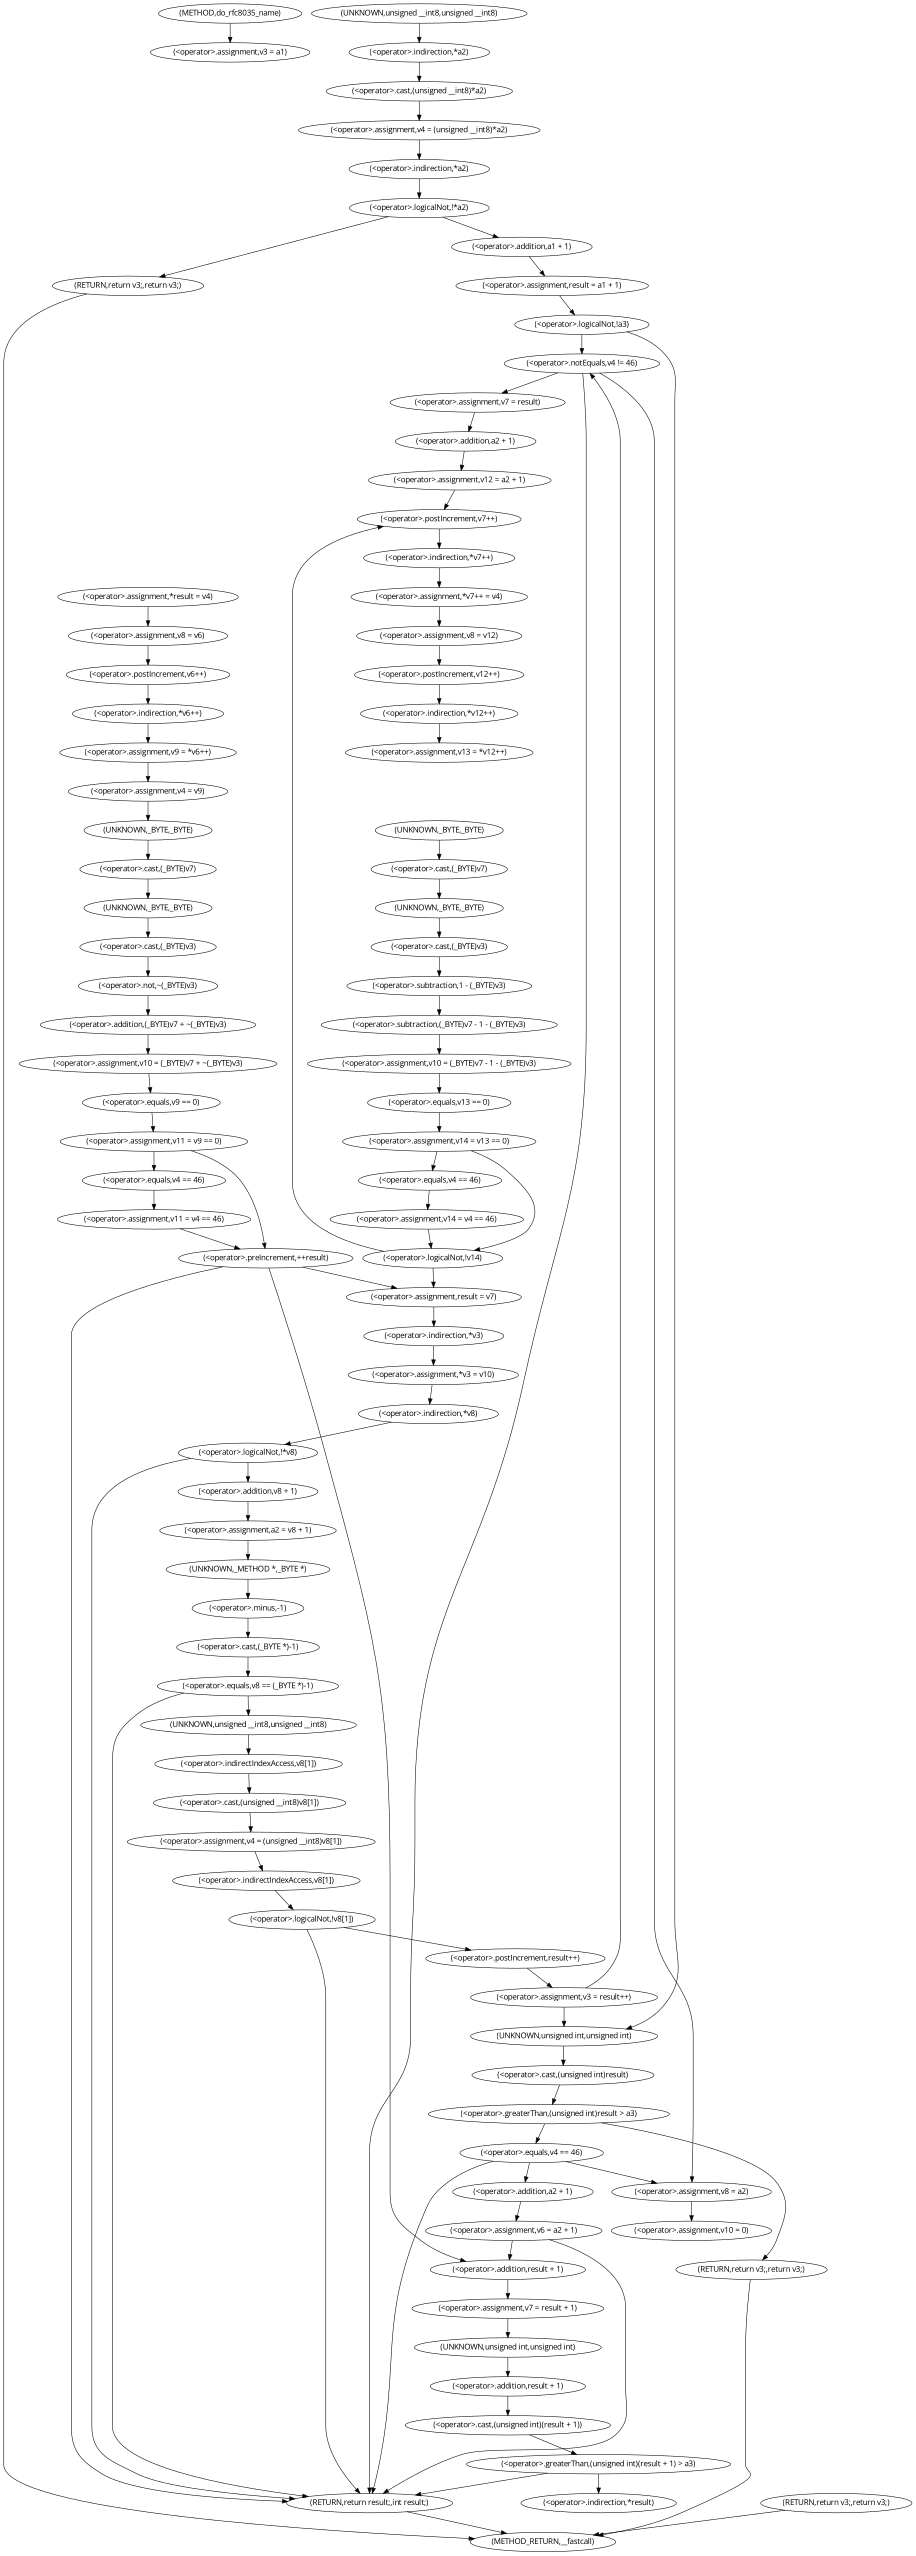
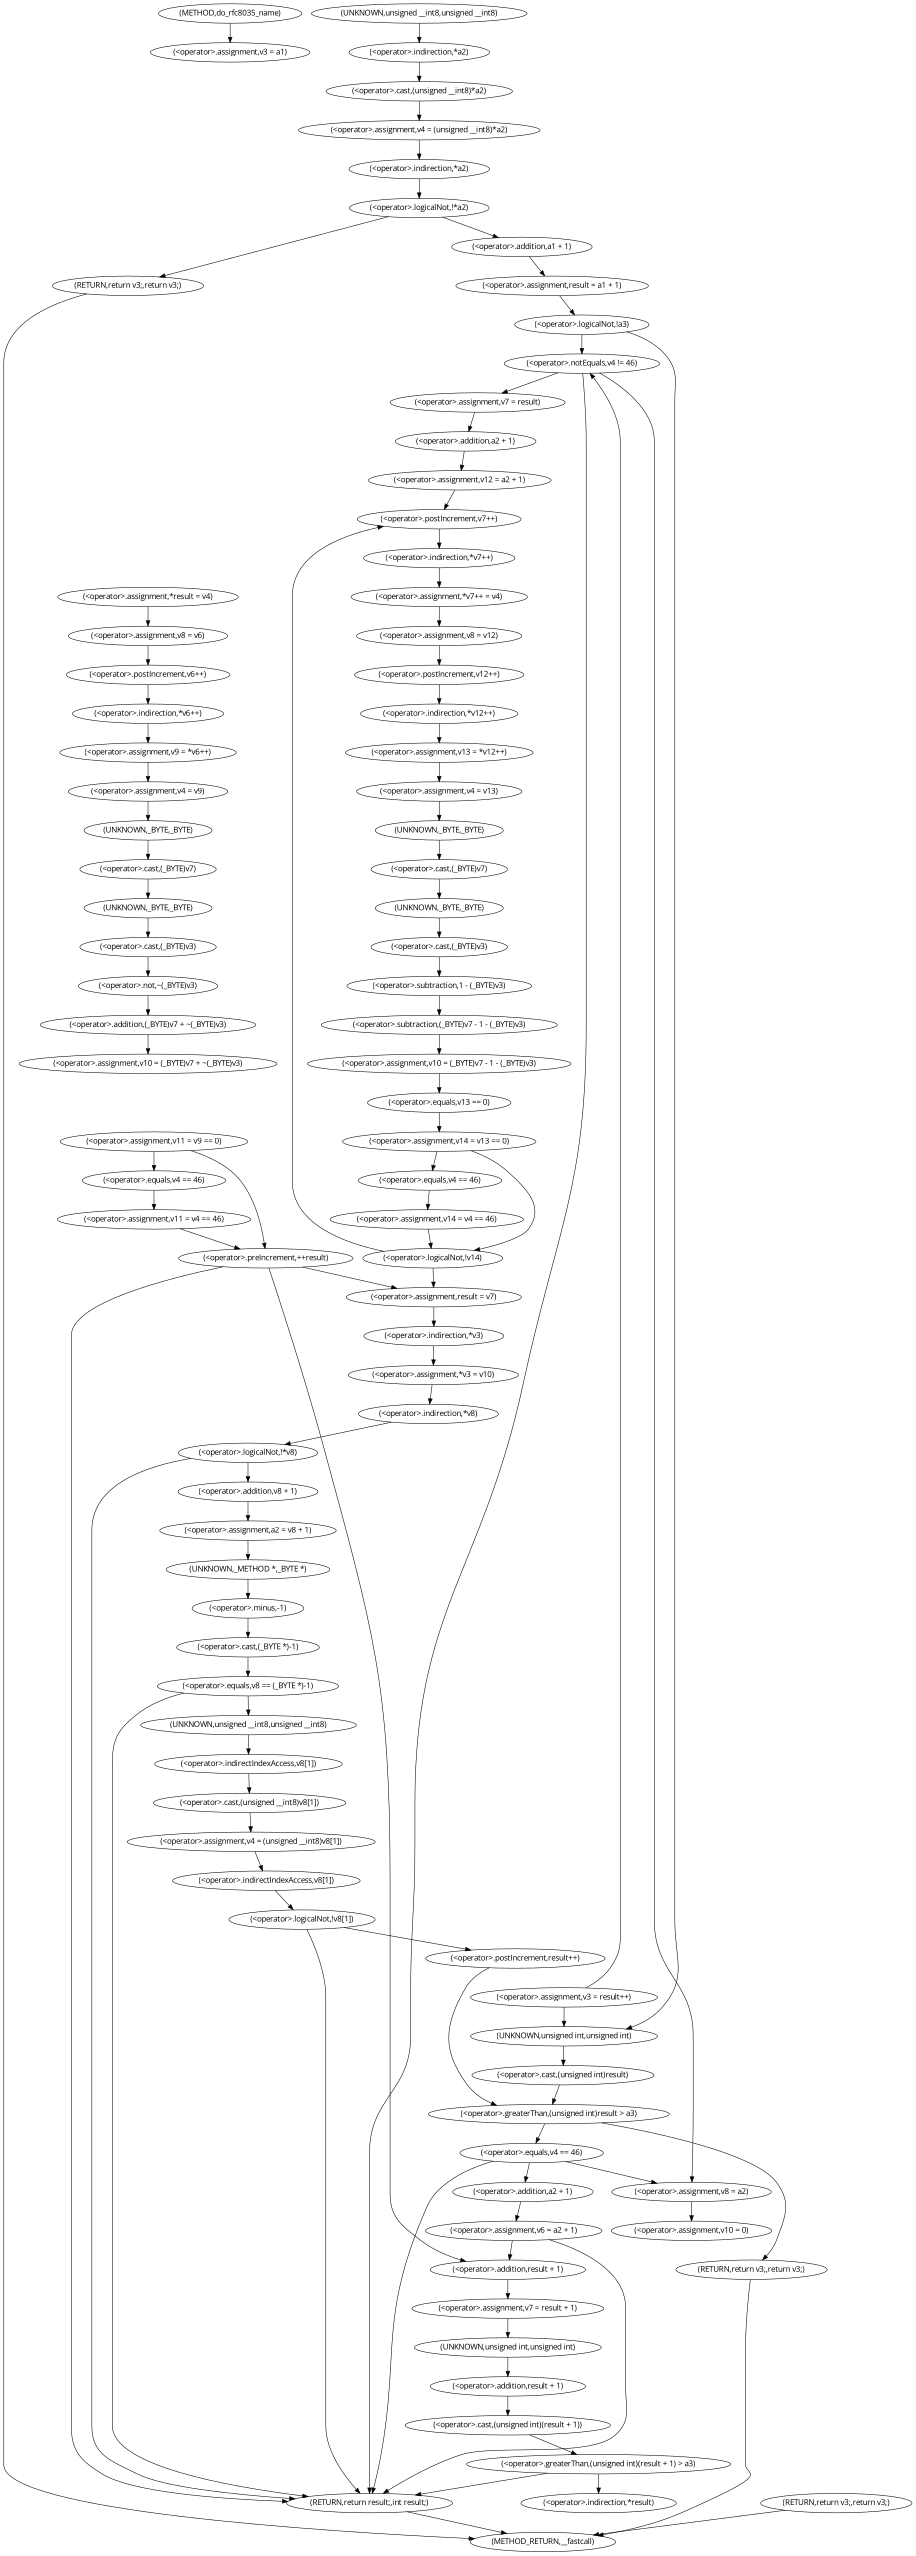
none -> (439, 792)
(151, 1103) -> none
(538, 1976) -> (449, 2036)
